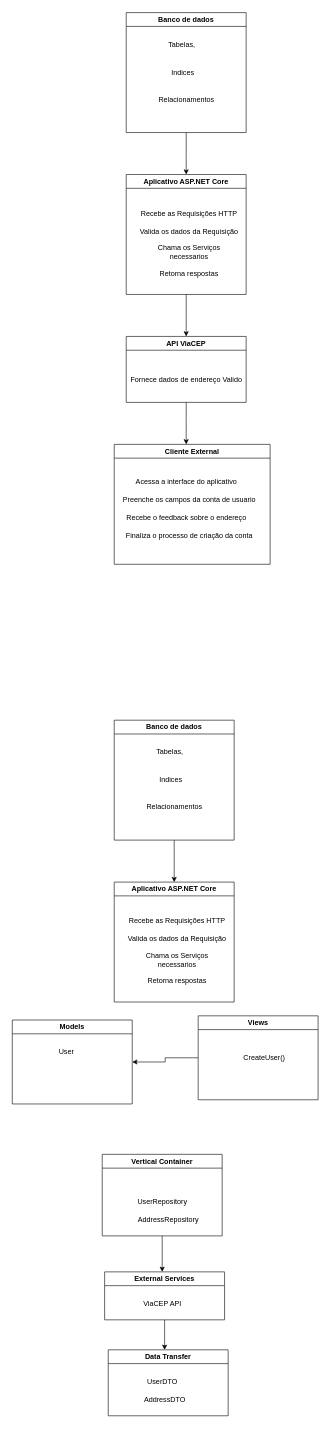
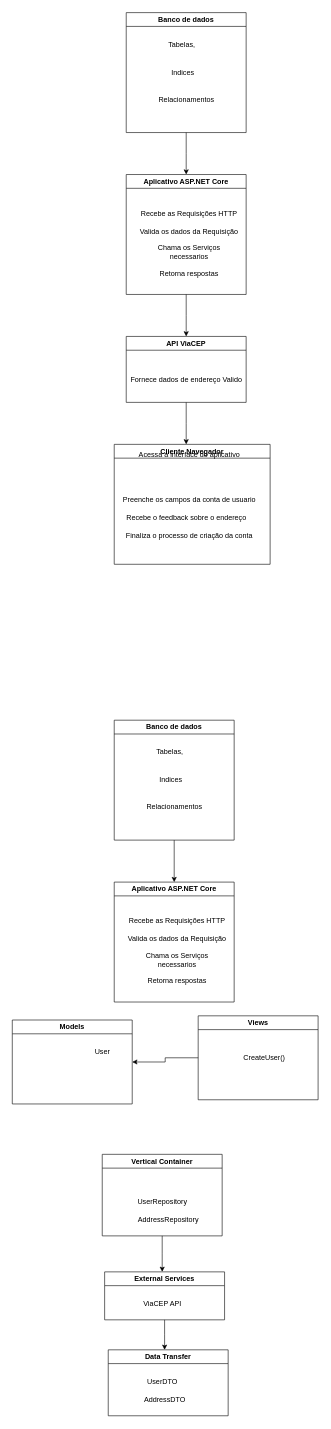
(192, 452) -> (192, 452)
(186, 482) -> (189, 455)
(66, 1052) -> (102, 1052)
